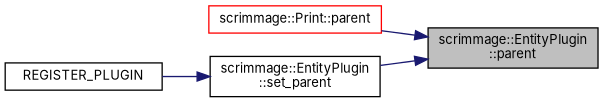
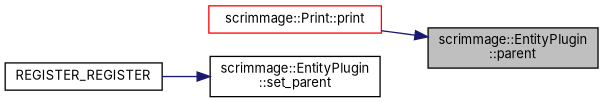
(295, 19) -> (295, 19)
(398, 63) -> none
(84, 77) -> (84, 77)
